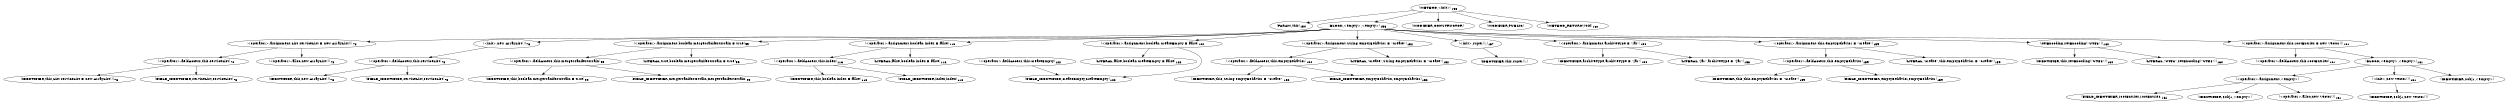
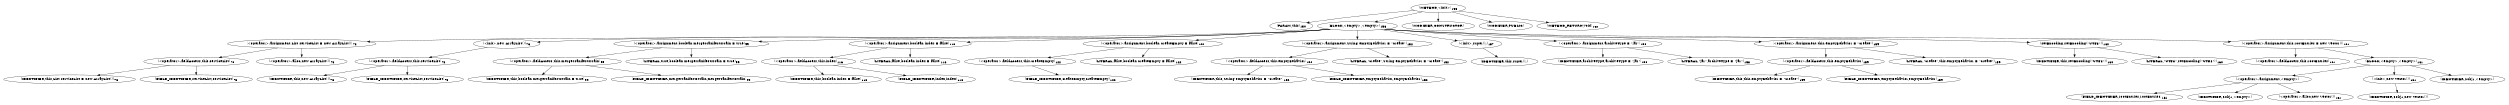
(1180, 72) -> (1087, 53)
